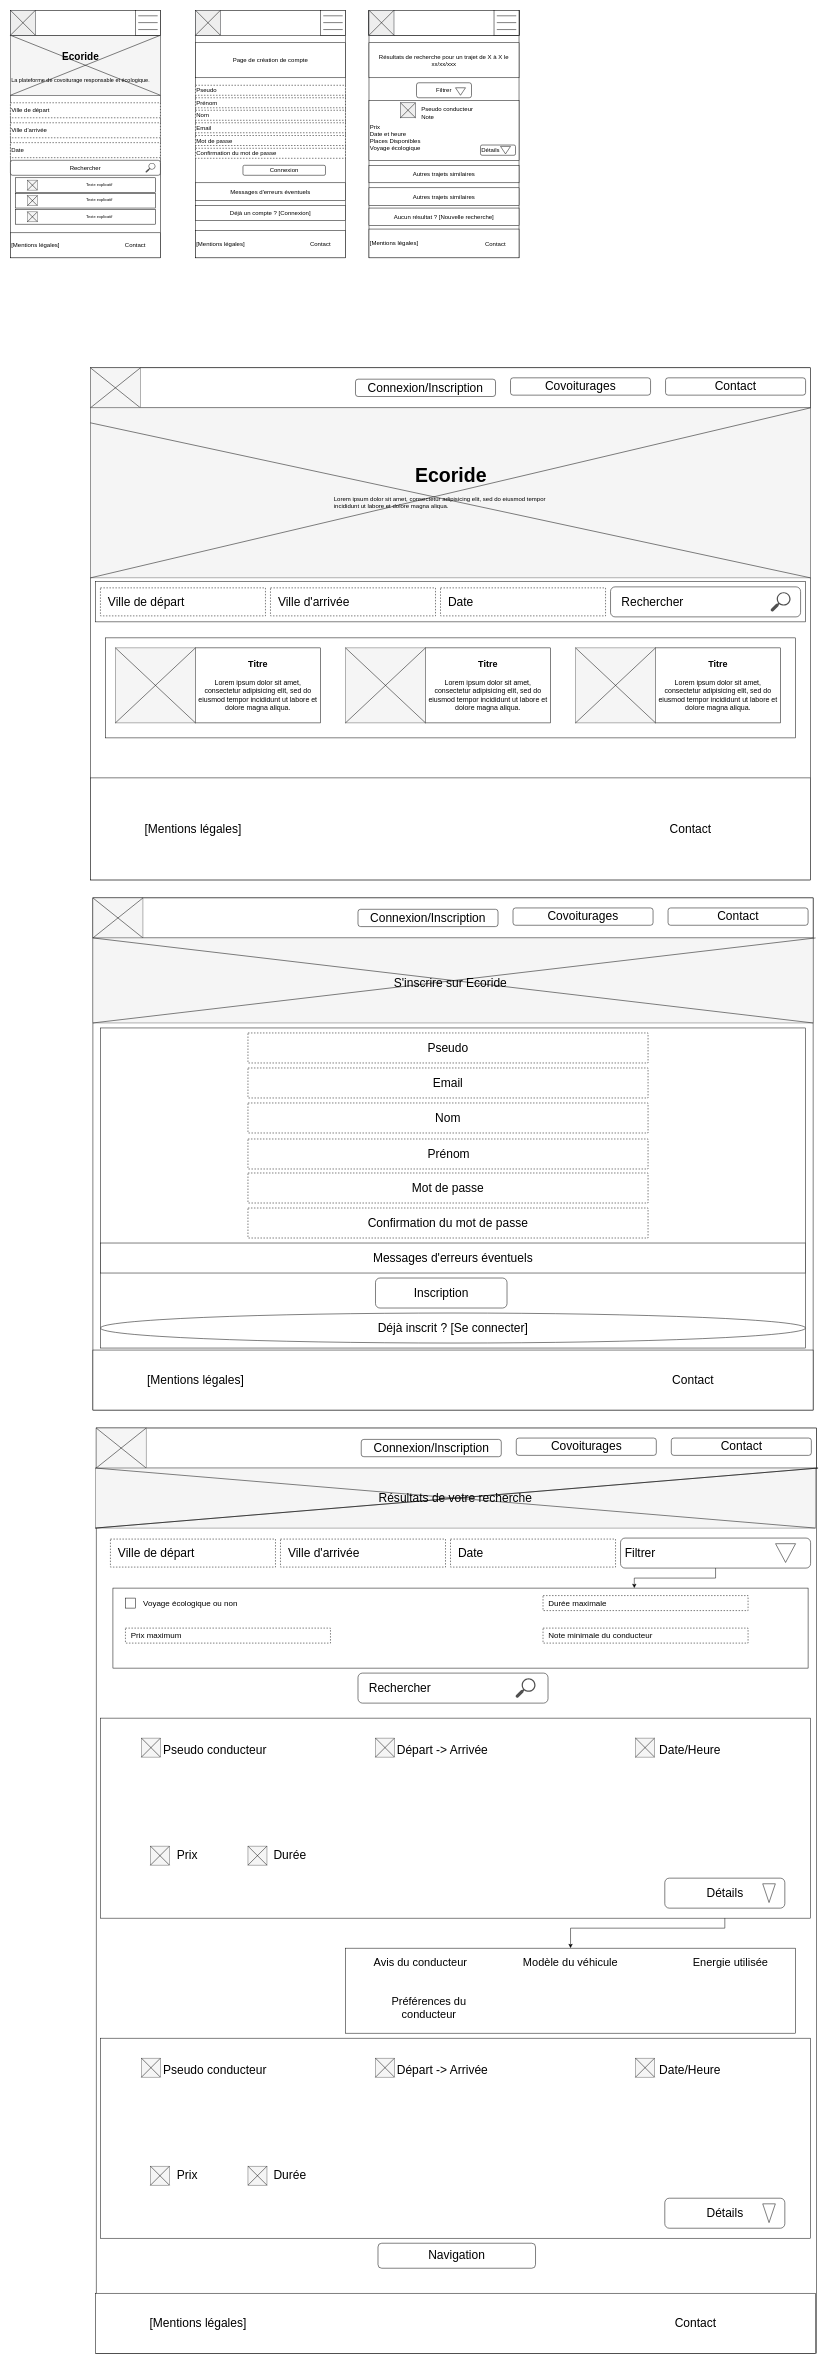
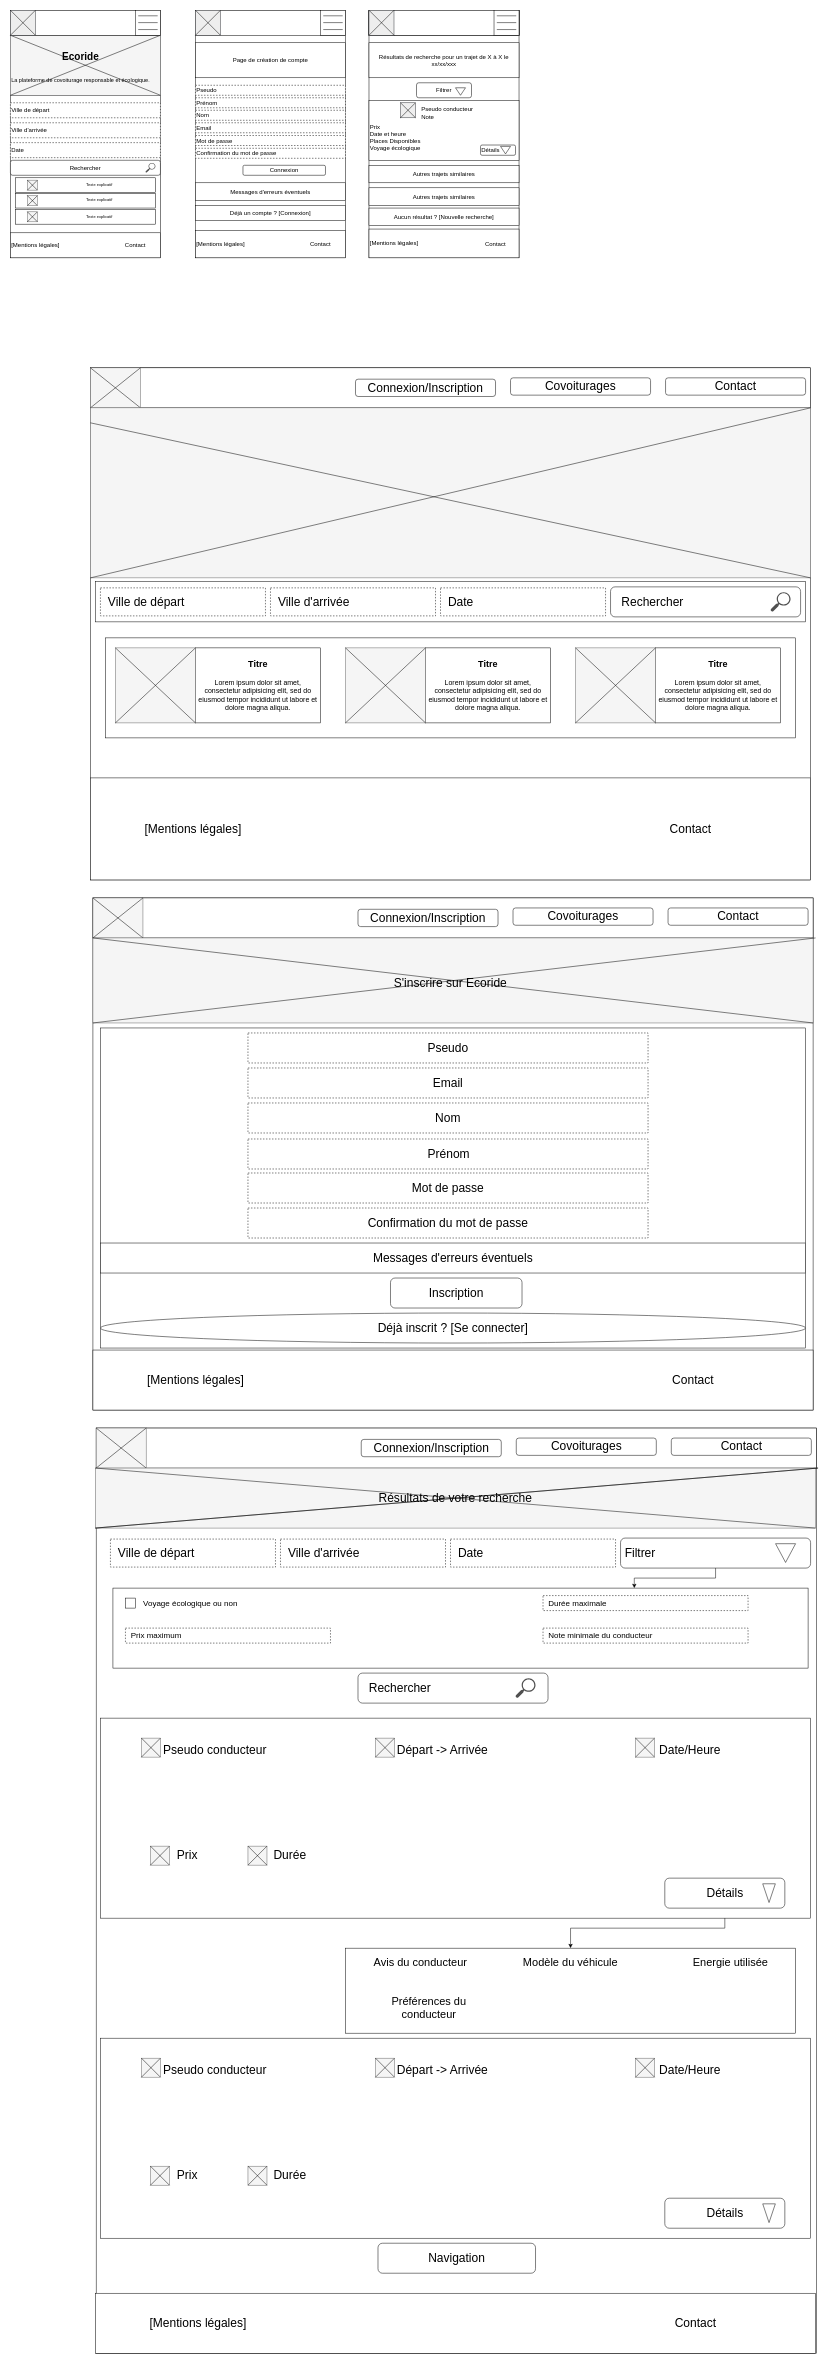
(450, 493) -> none
(441, 1293) -> (456, 1293)
(457, 2255) -> (457, 2258)
